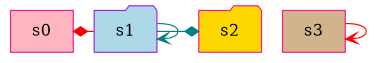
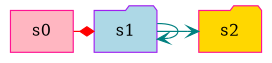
(91, 31) -> (77, 31)
(167, 31) -> (167, 31)
(314, 31) -> none
